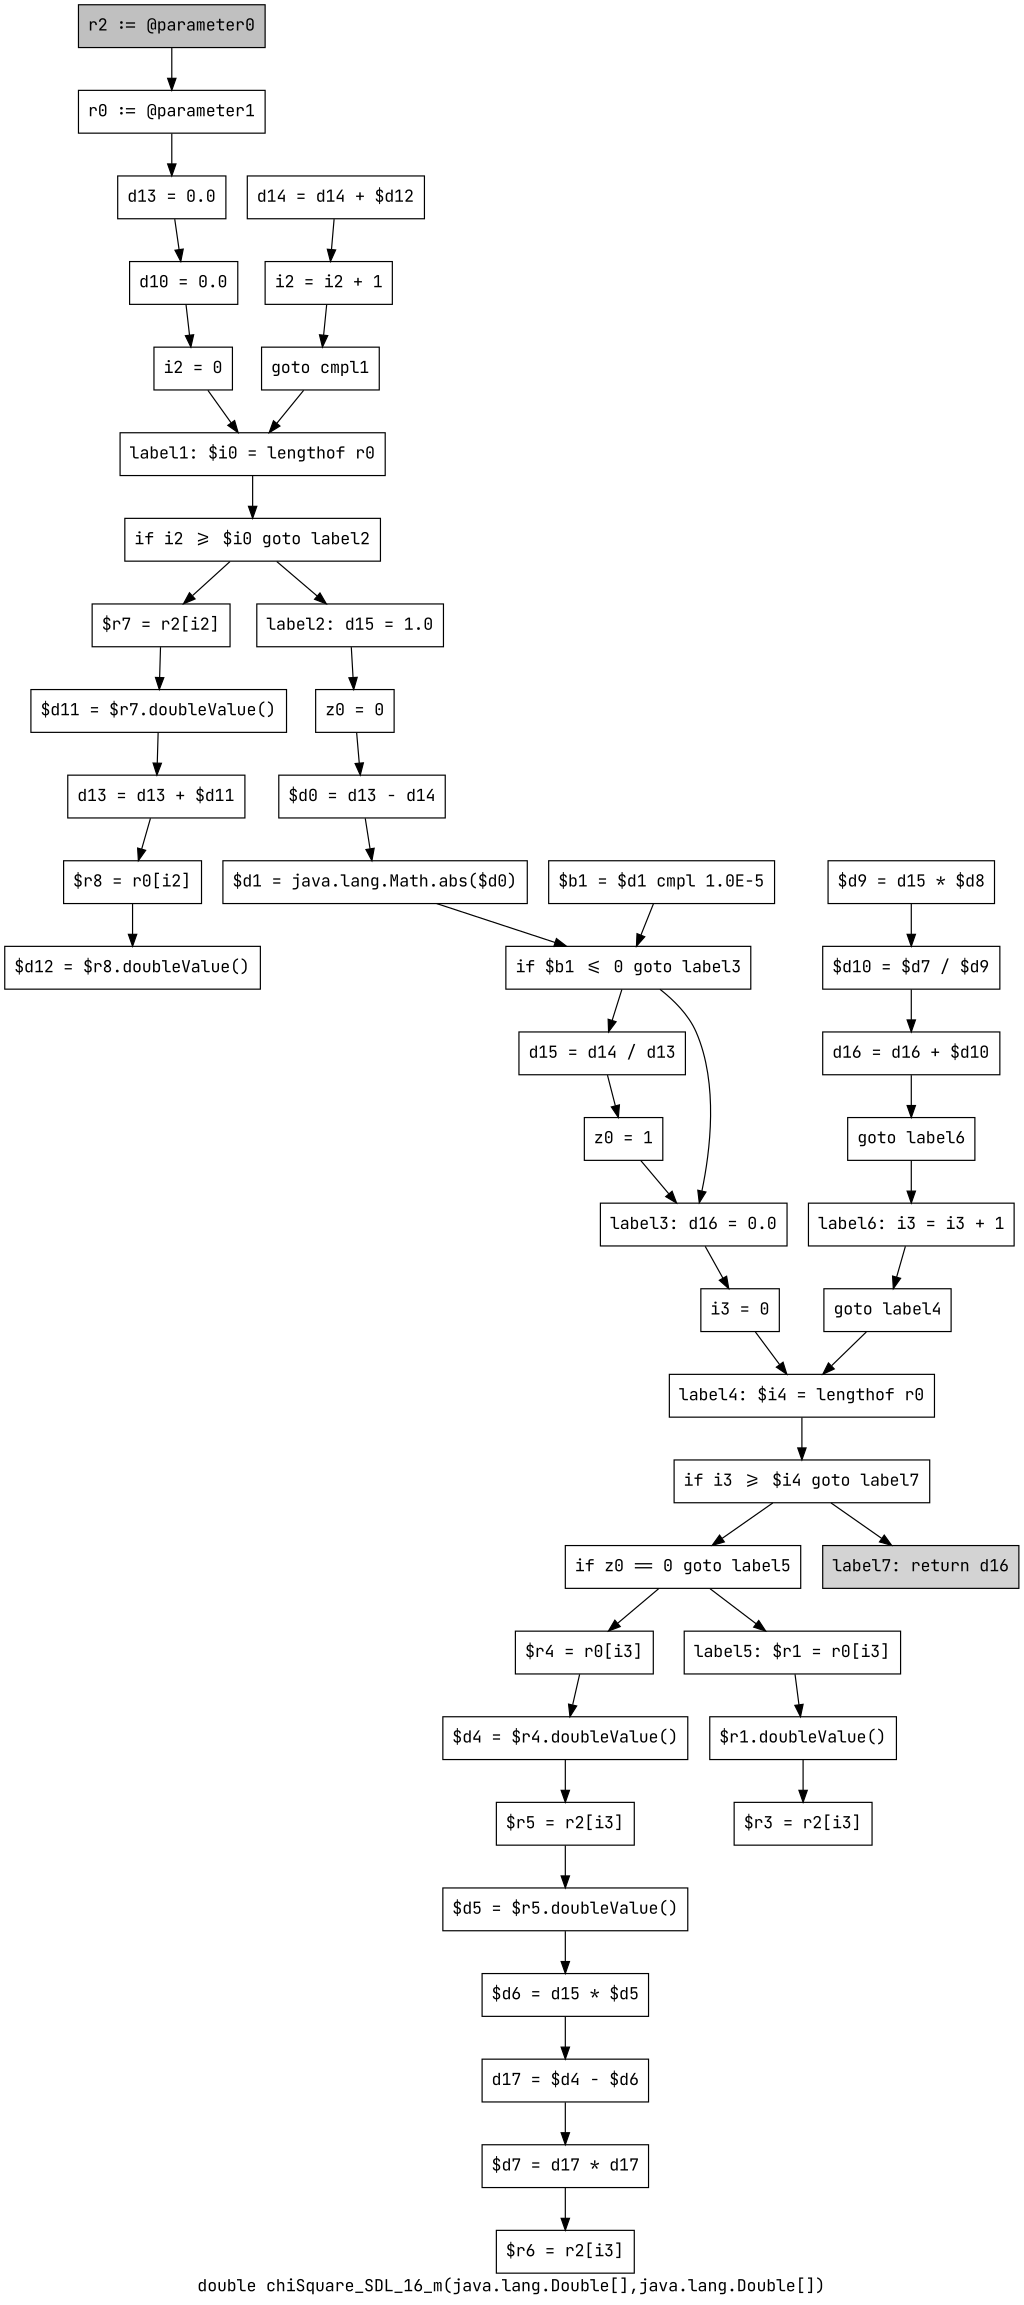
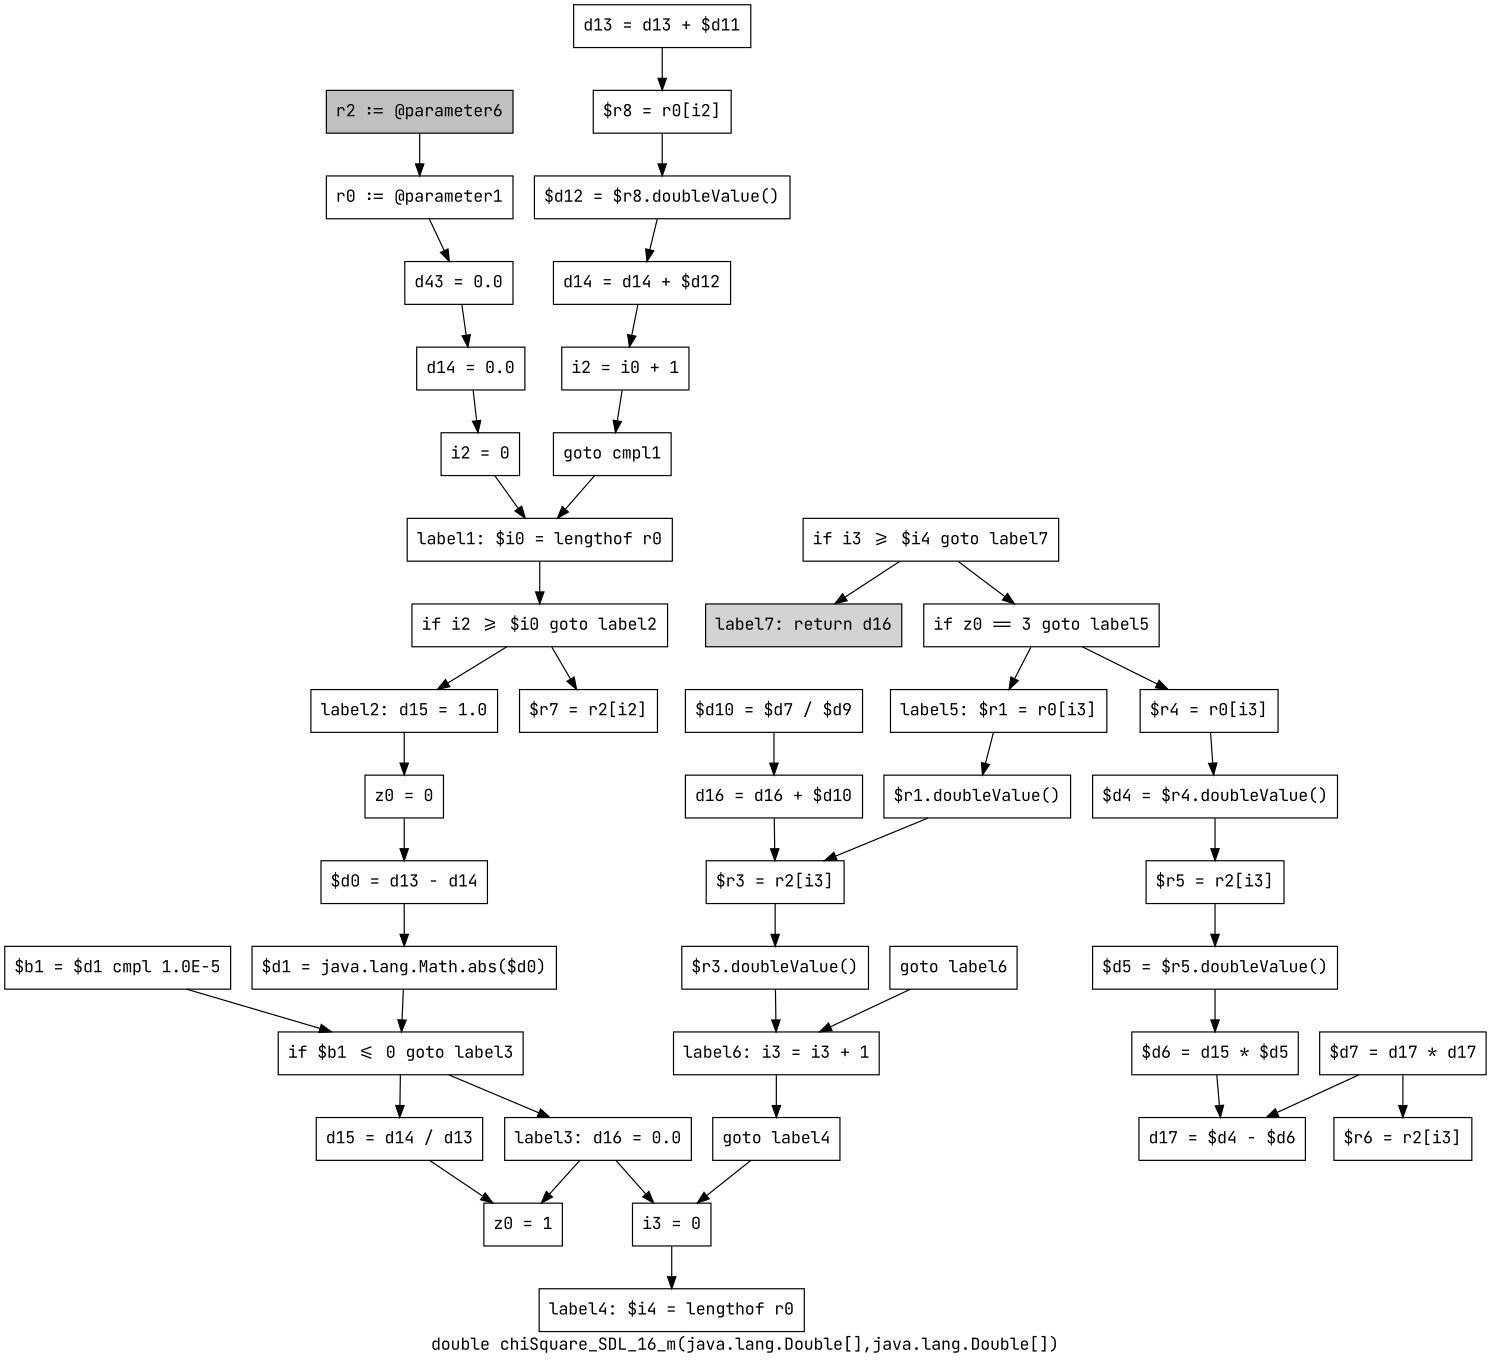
(172, 26) -> (420, 112)
(172, 197) -> (459, 283)
none -> (653, 234)
(184, 283) -> (471, 369)
(329, 283) -> (625, 369)
(159, 711) -> none
(911, 882) -> none
none -> (775, 968)
(911, 1090) -> (774, 834)
(655, 1177) -> (564, 1177)
(849, 1349) -> (729, 1178)
(802, 1433) -> none
(683, 1567) -> (1041, 625)
(565, 2118) -> (1318, 1094)
